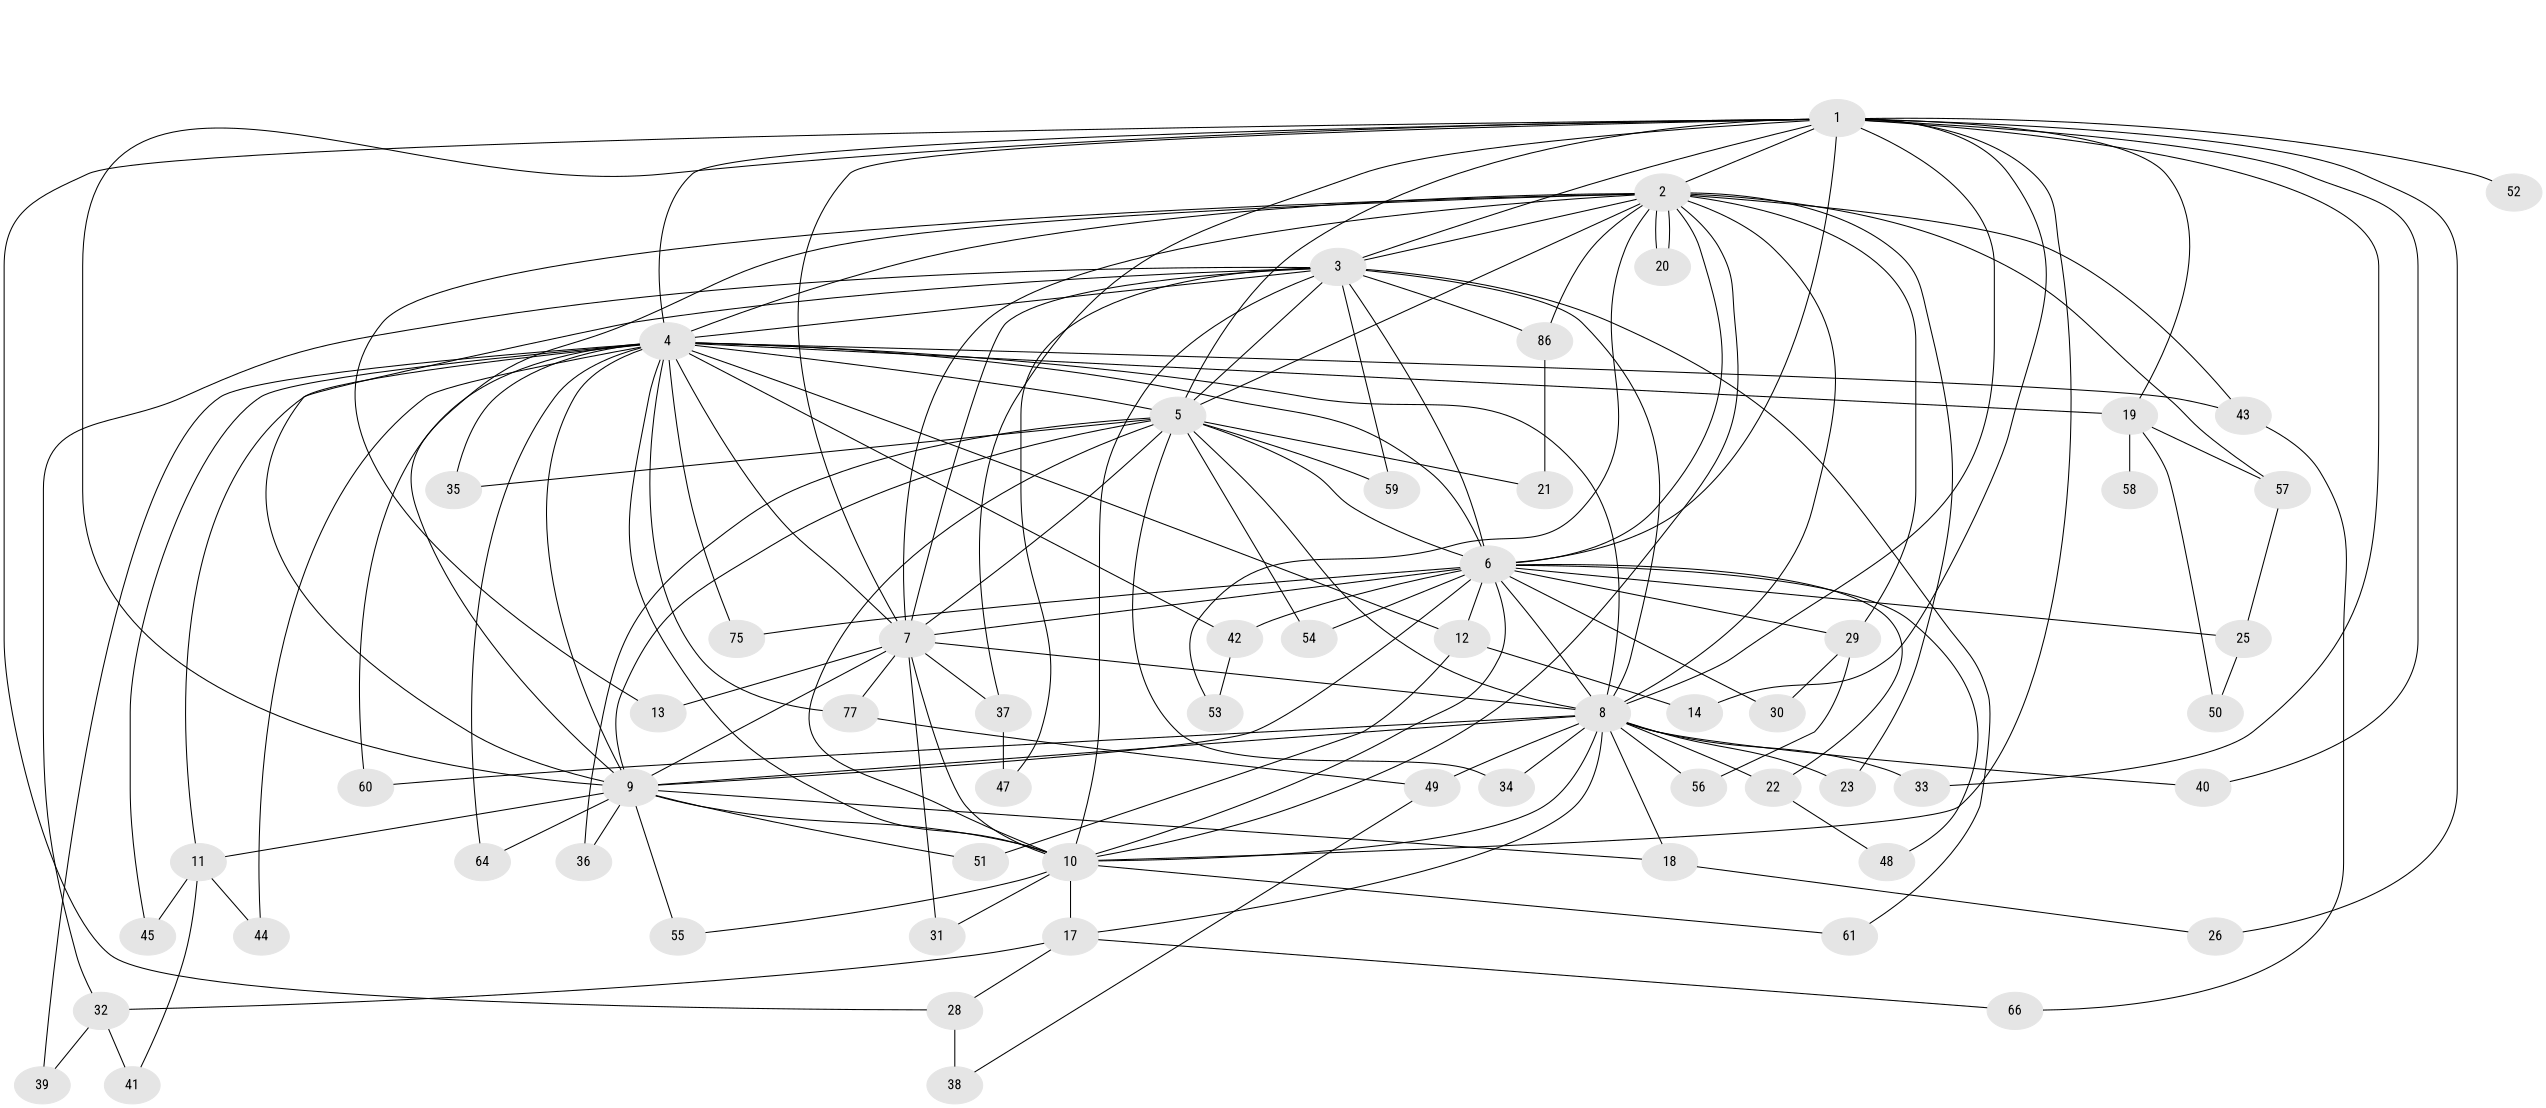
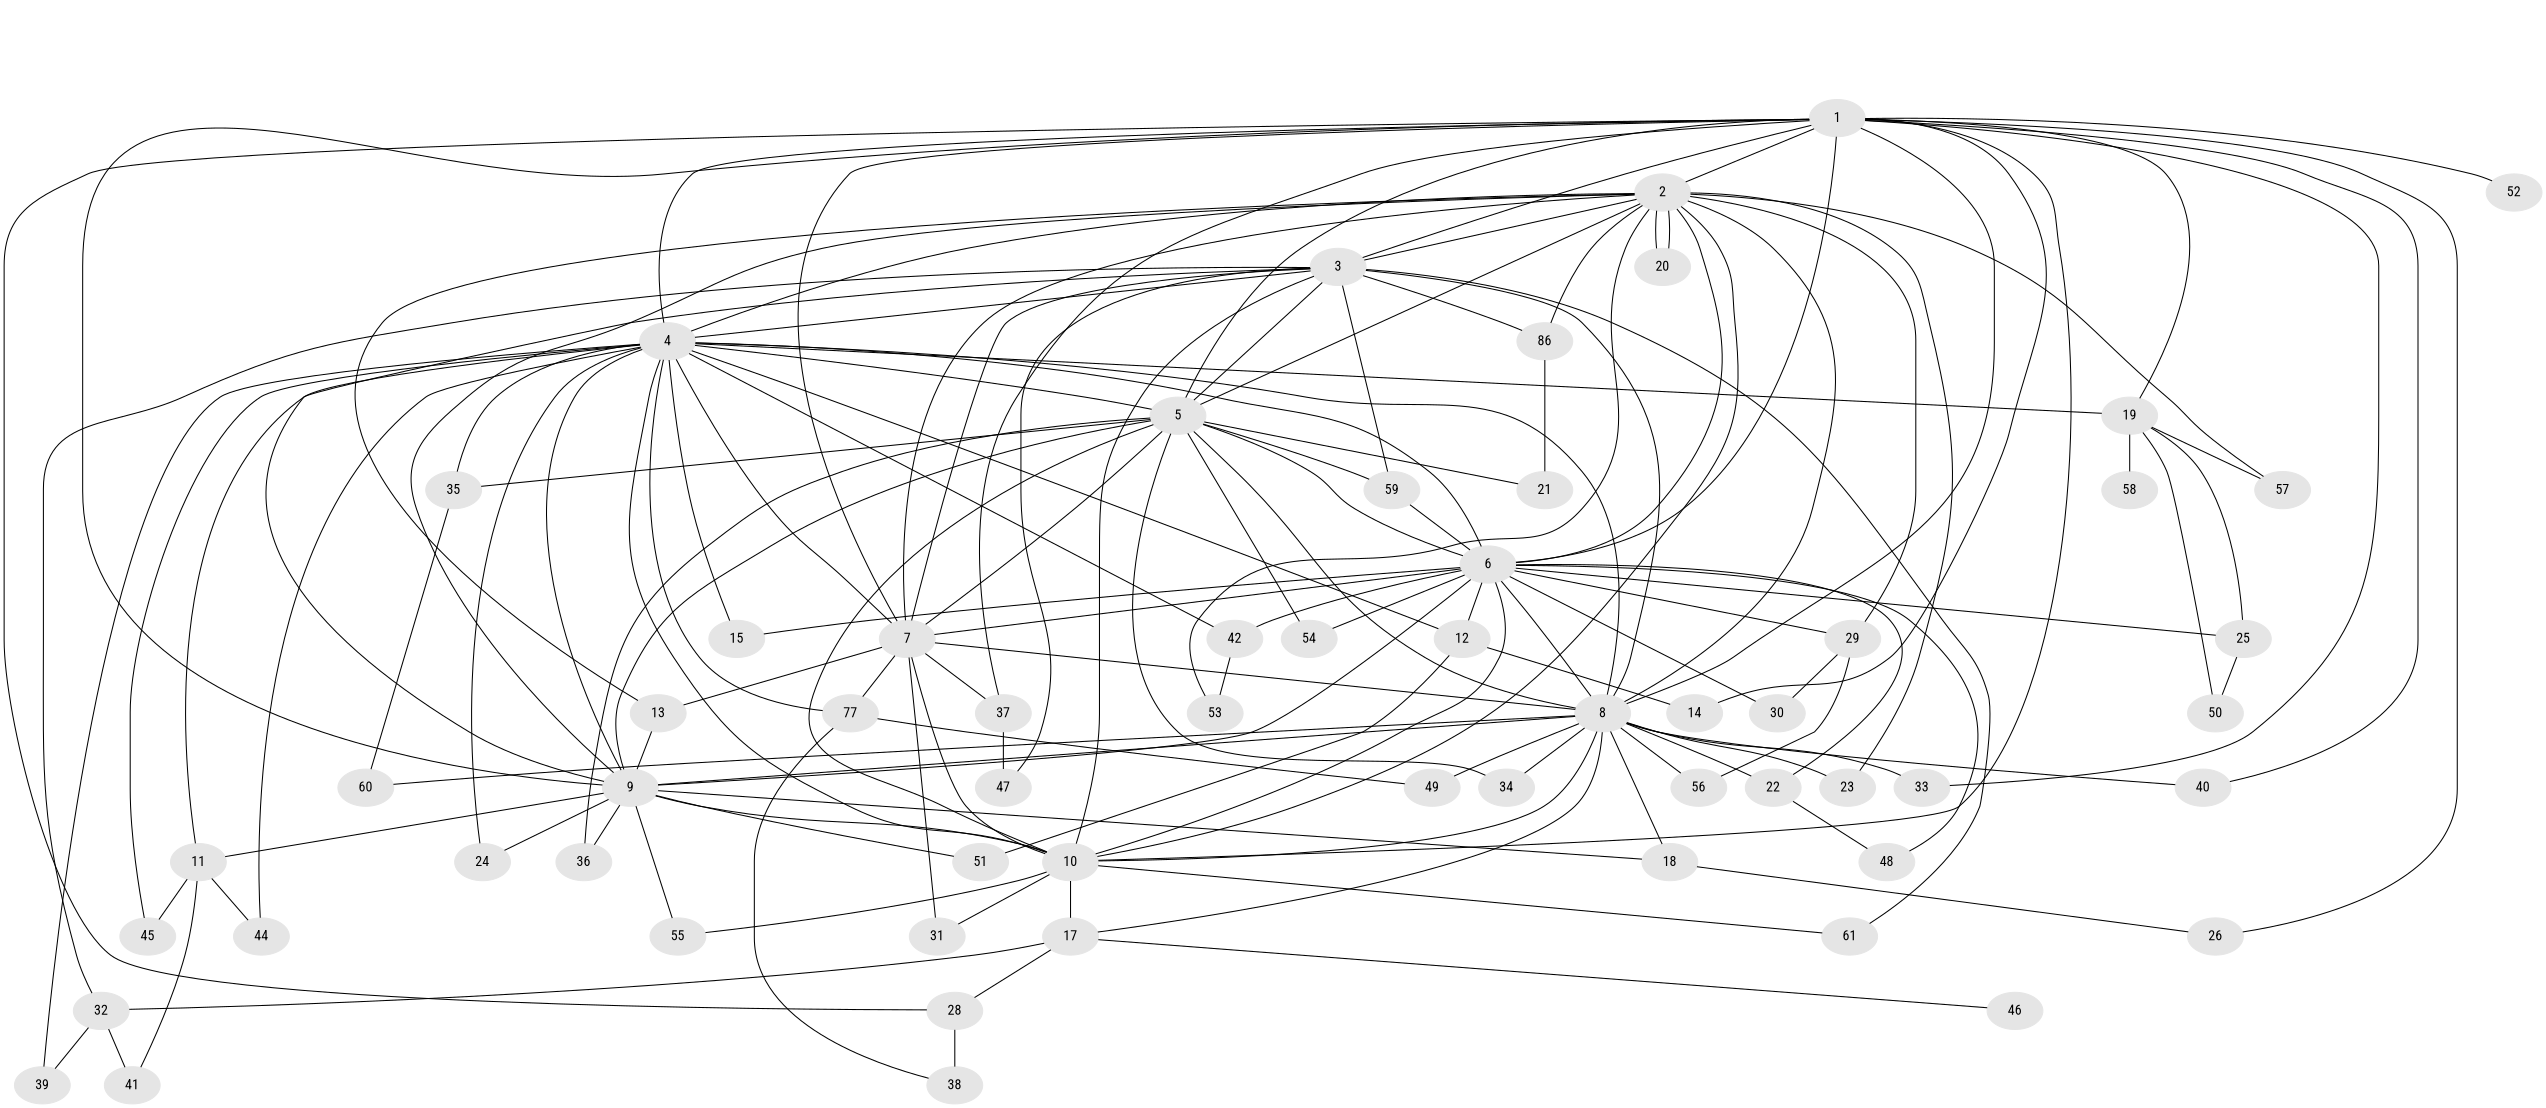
(1431, 416) -> (1440, 527)
(2243, 416) -> none
(399, 482) -> (410, 639)
(2263, 565) -> (2221, 511)
(737, 639) -> (737, 639)
(769, 713) -> (644, 750)
(483, 862) -> (483, 862)
(1193, 937) -> (755, 939)
(2015, 1011) -> (2015, 1011)
